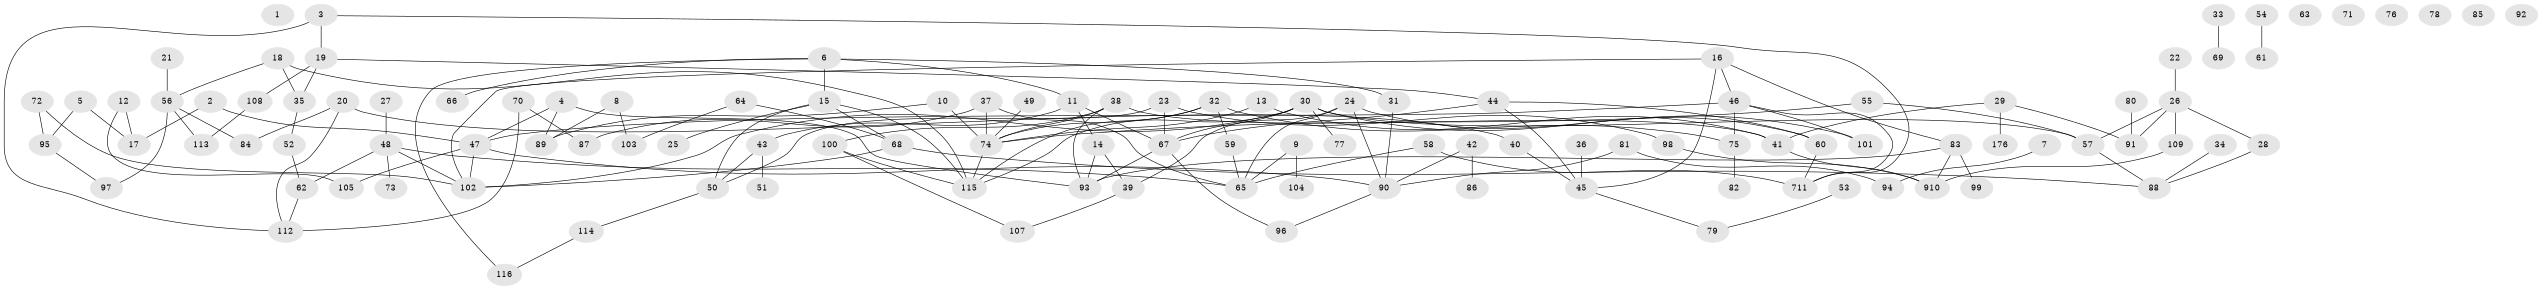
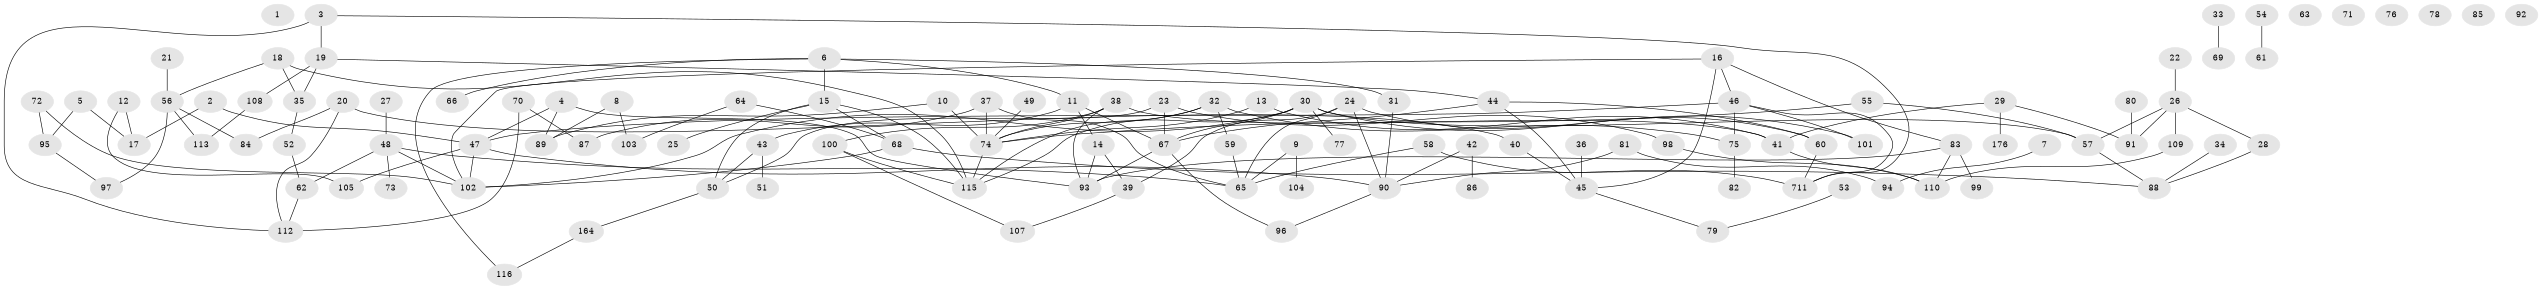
(1932, 188) -> (1932, 188)
(586, 232) -> (586, 232)
